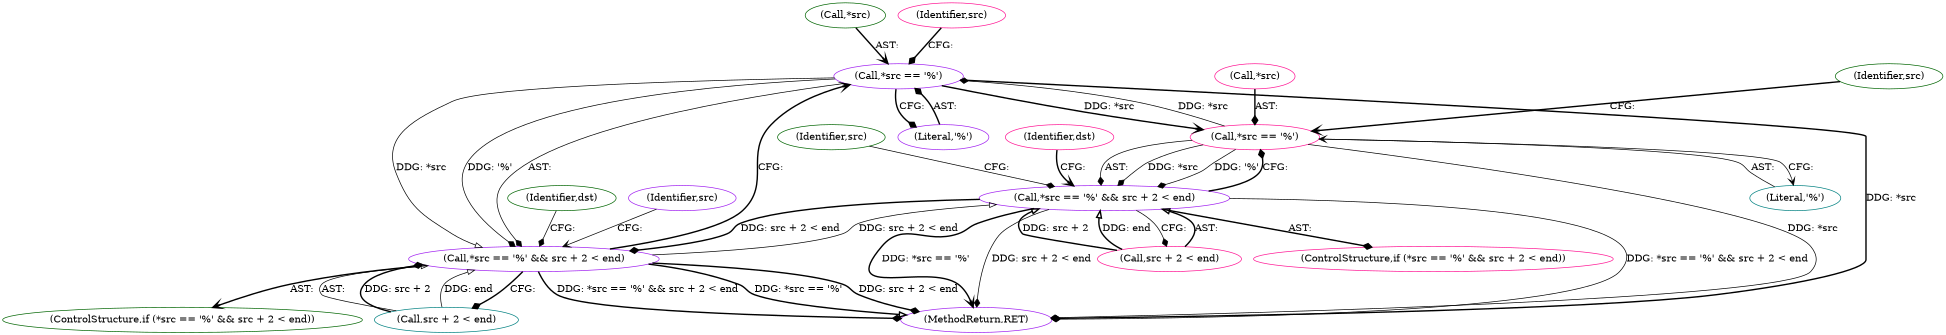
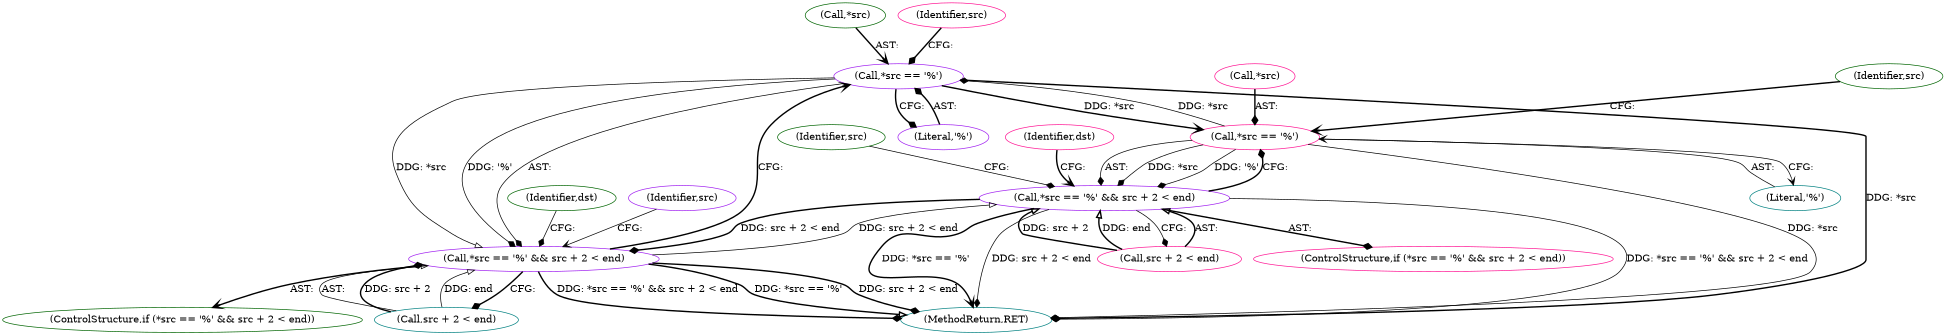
(976, 320) -> (976, 320)
